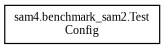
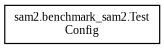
(82, 24) -> (82, 24)
